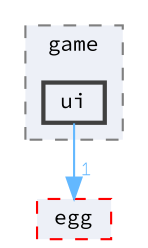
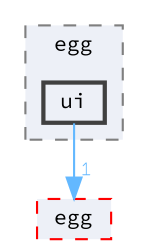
(74, 46) -> (74, 46)
